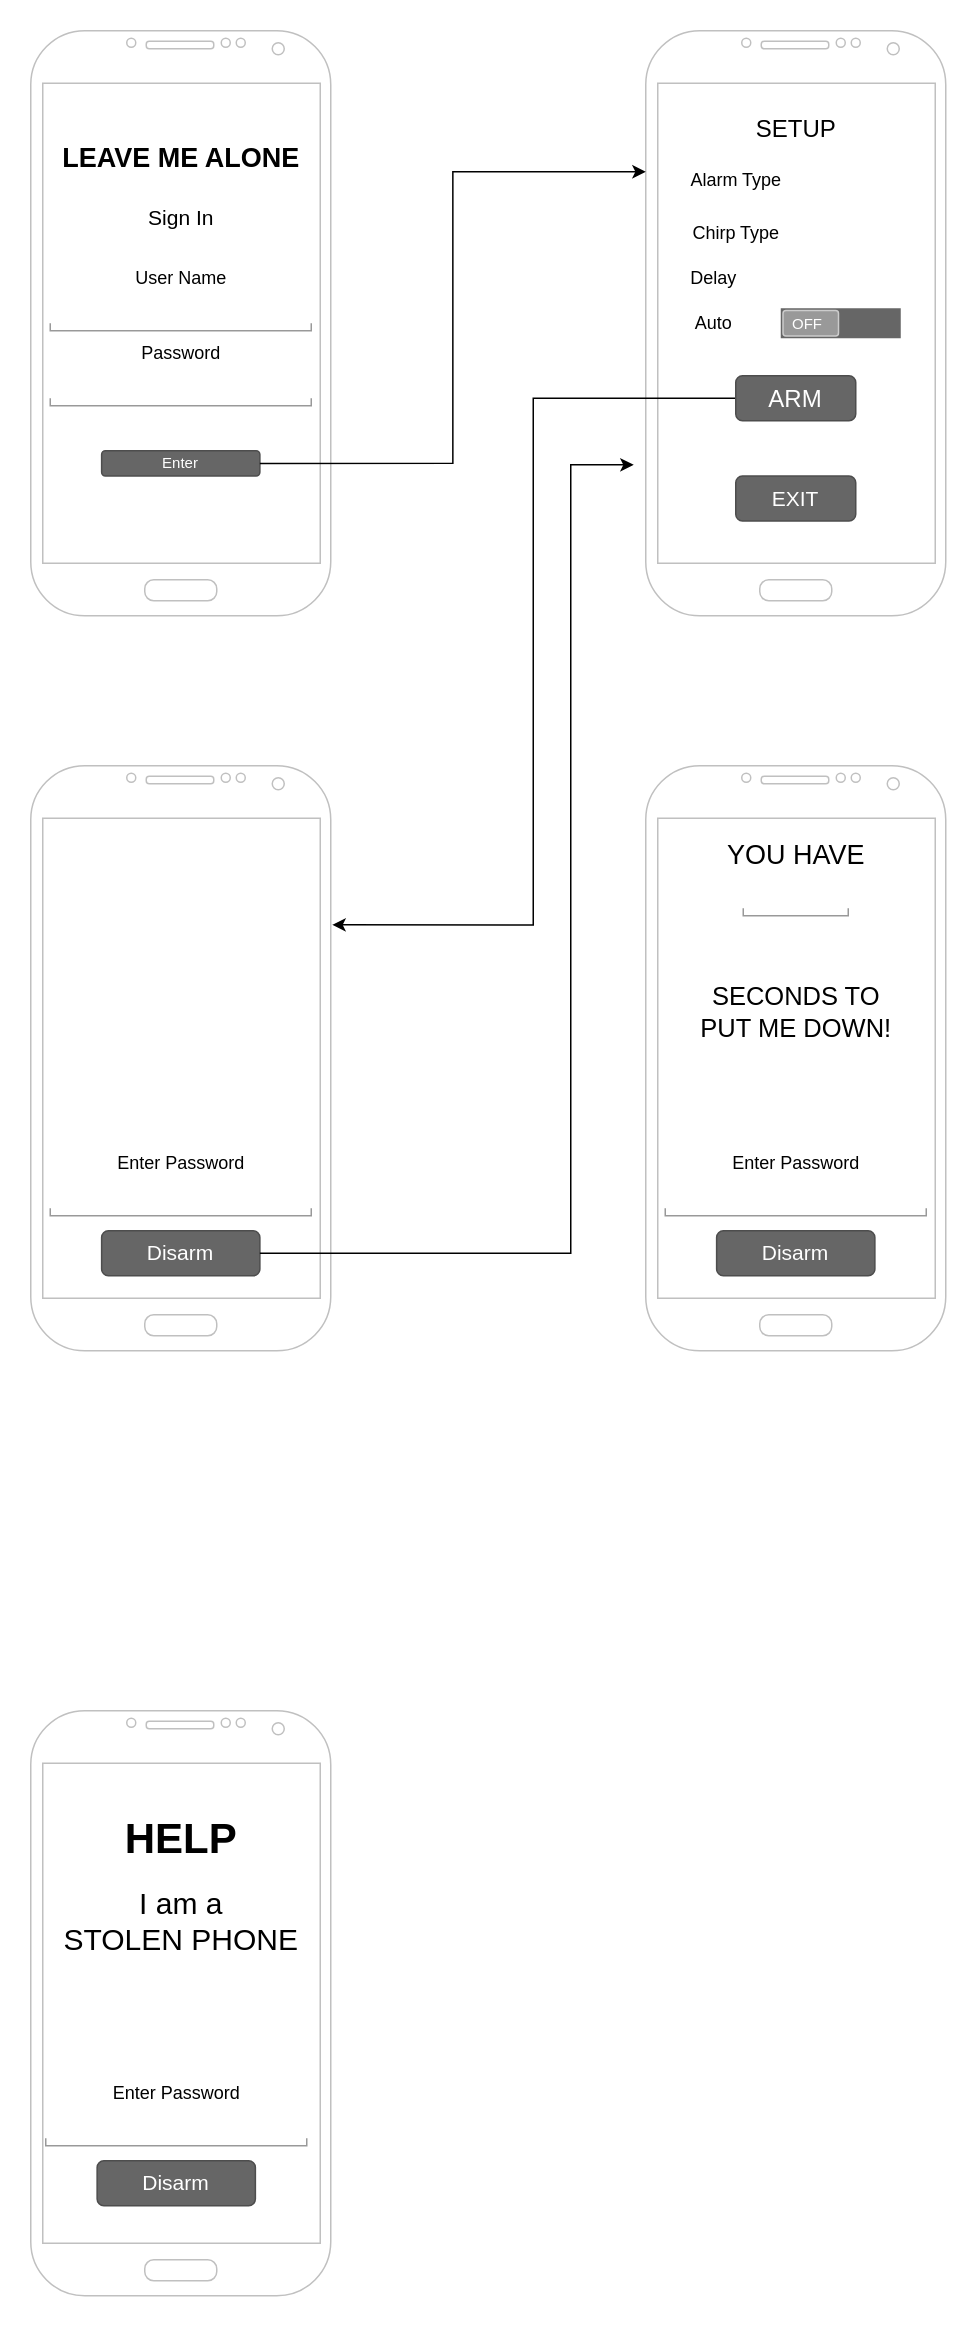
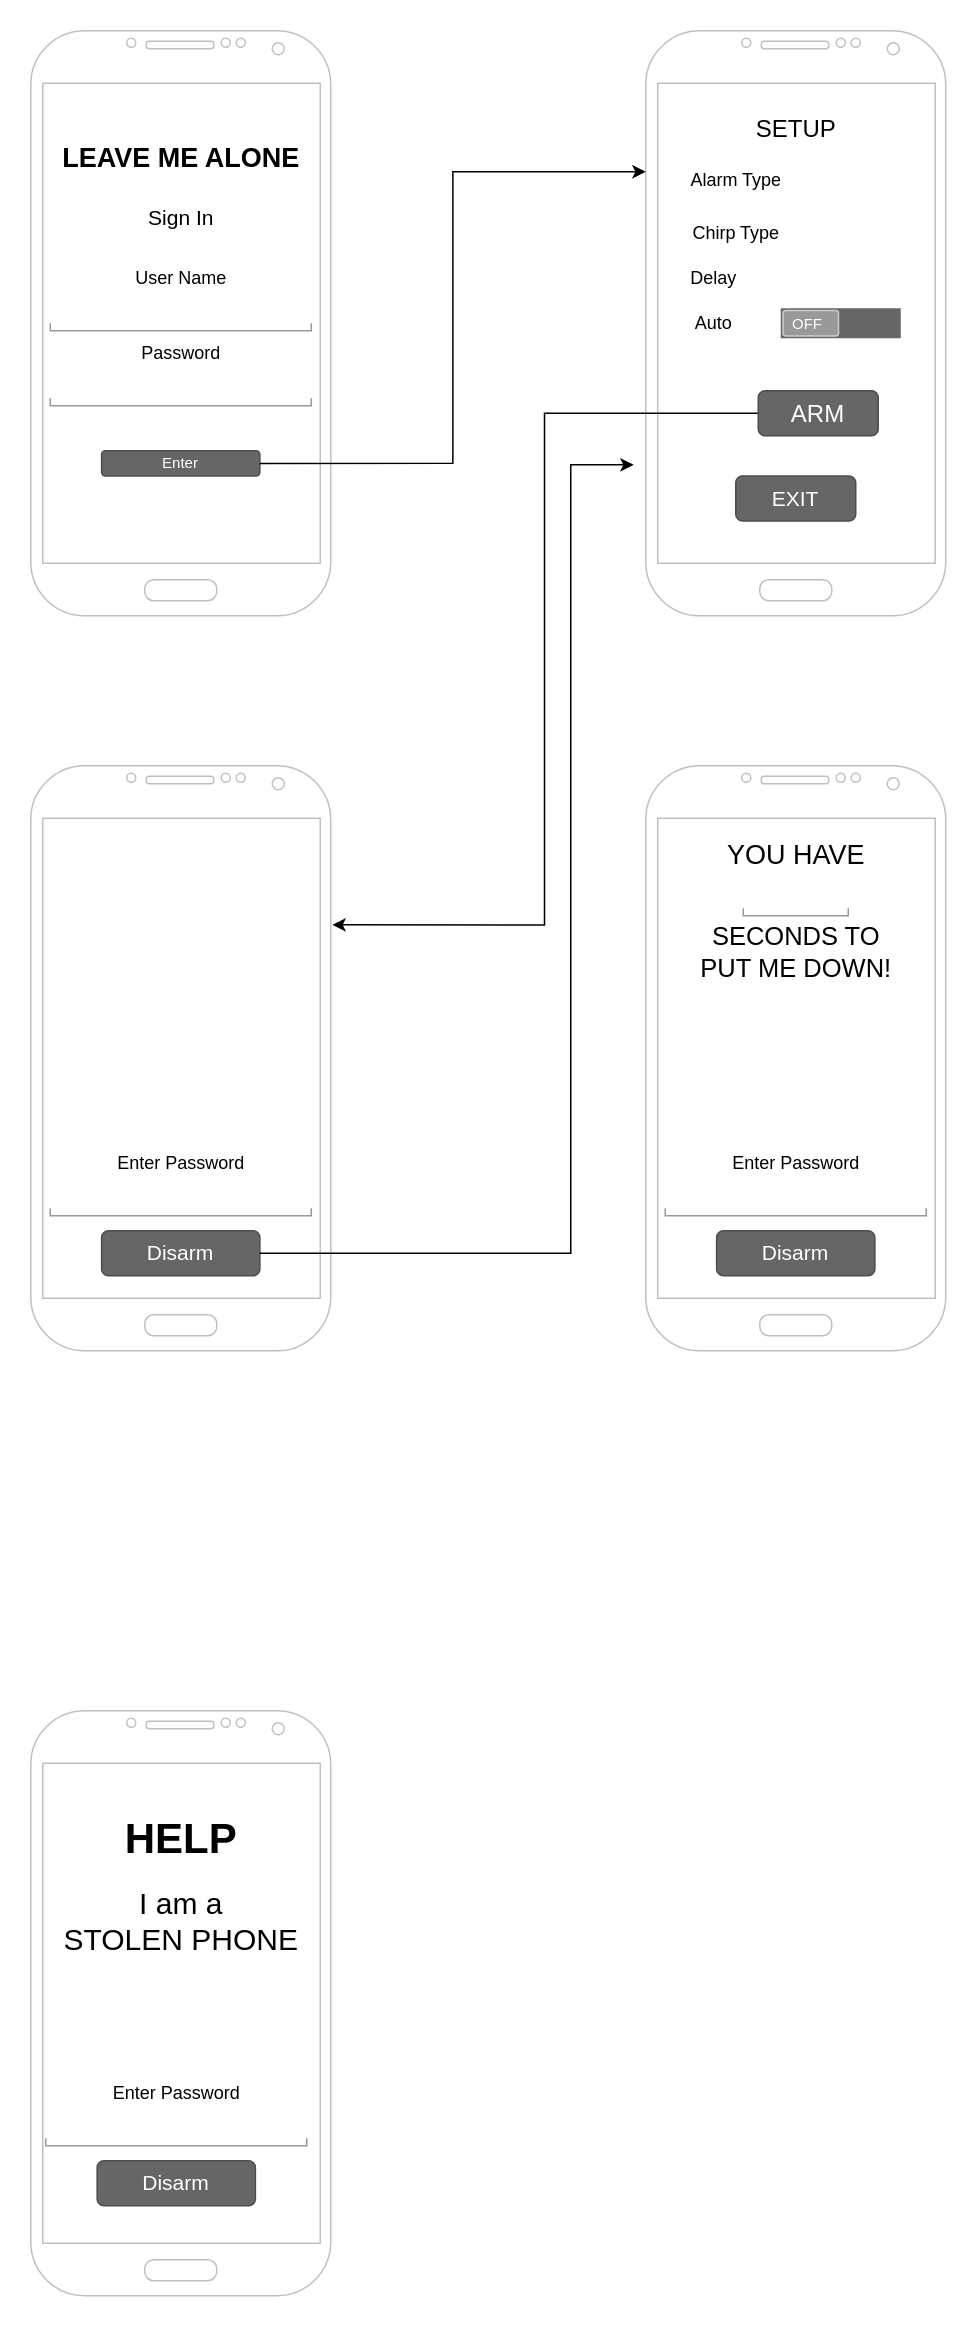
(796, 398) -> (818, 413)
(796, 1013) -> (796, 953)
